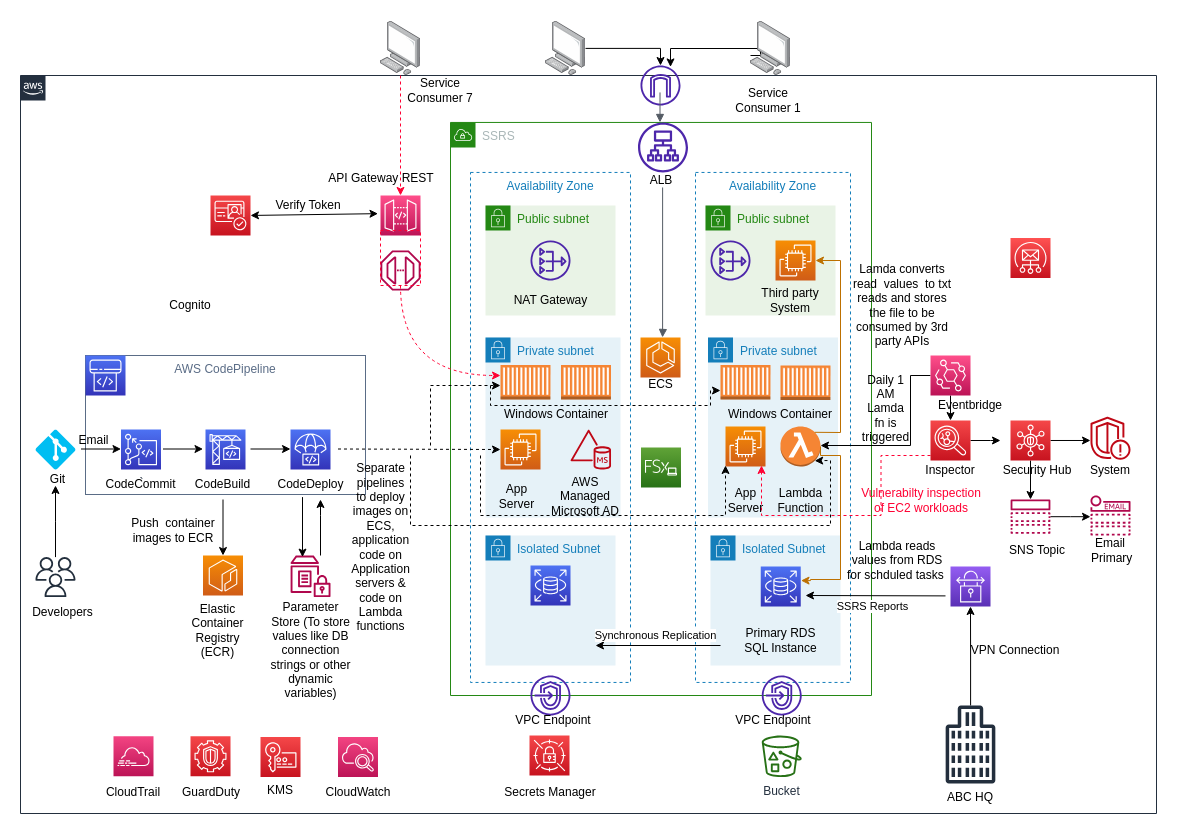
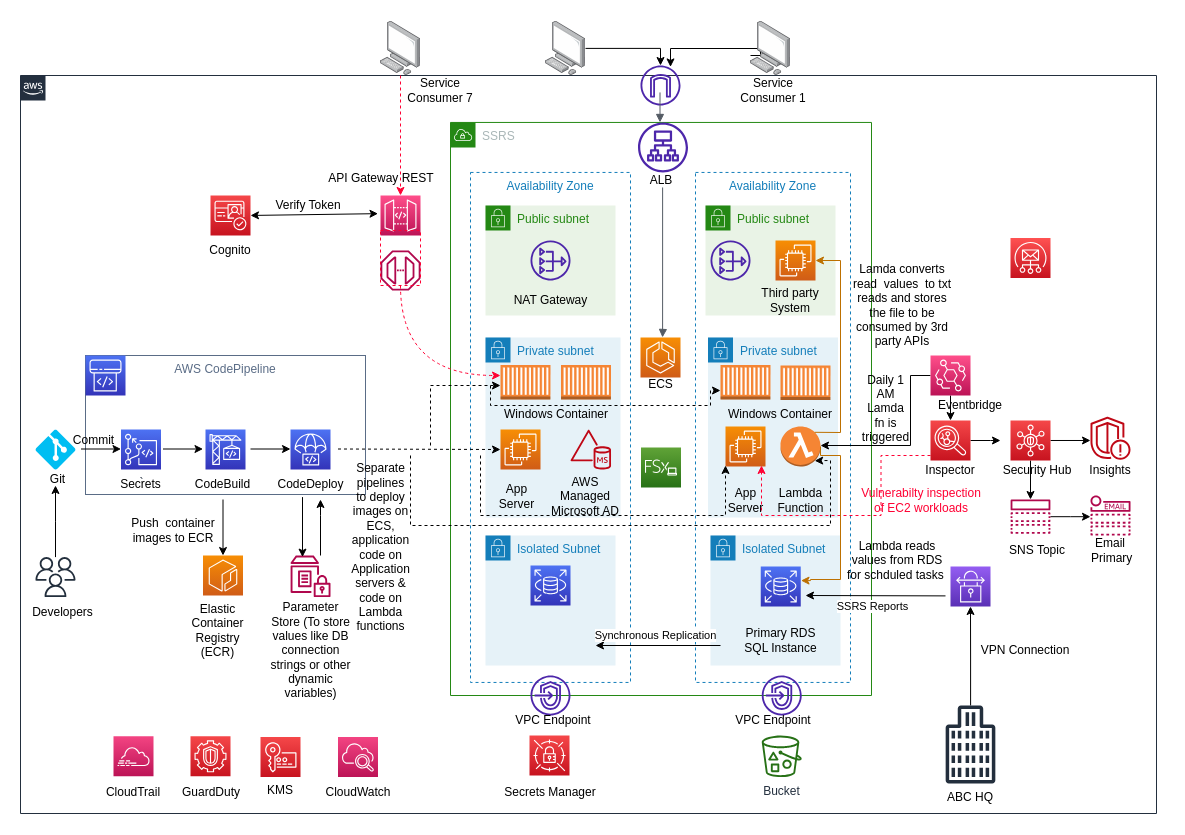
(769, 101) -> (774, 91)
(191, 305) -> (231, 250)
(94, 441) -> (94, 441)
(1111, 471) -> (1111, 471)
(141, 485) -> (141, 485)
(1015, 651) -> (1025, 651)
